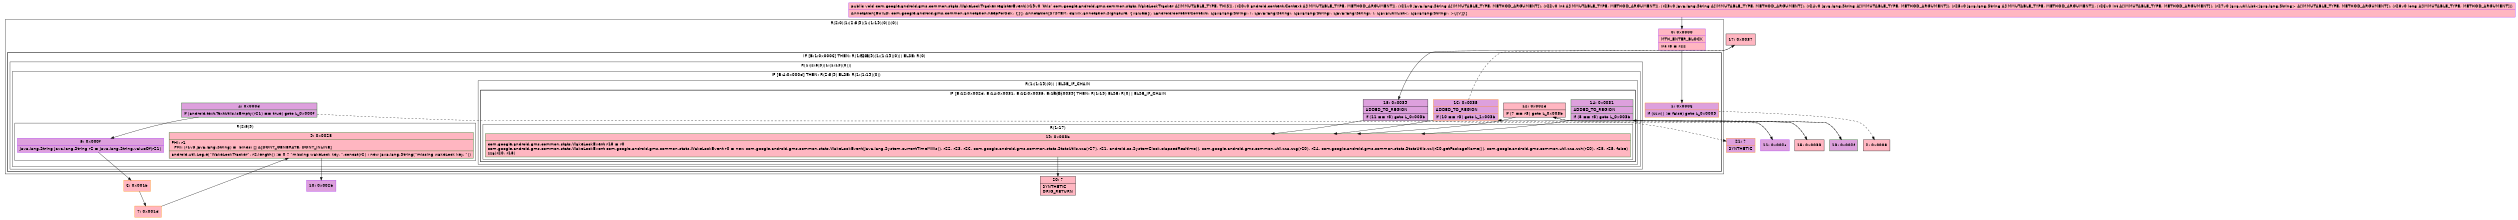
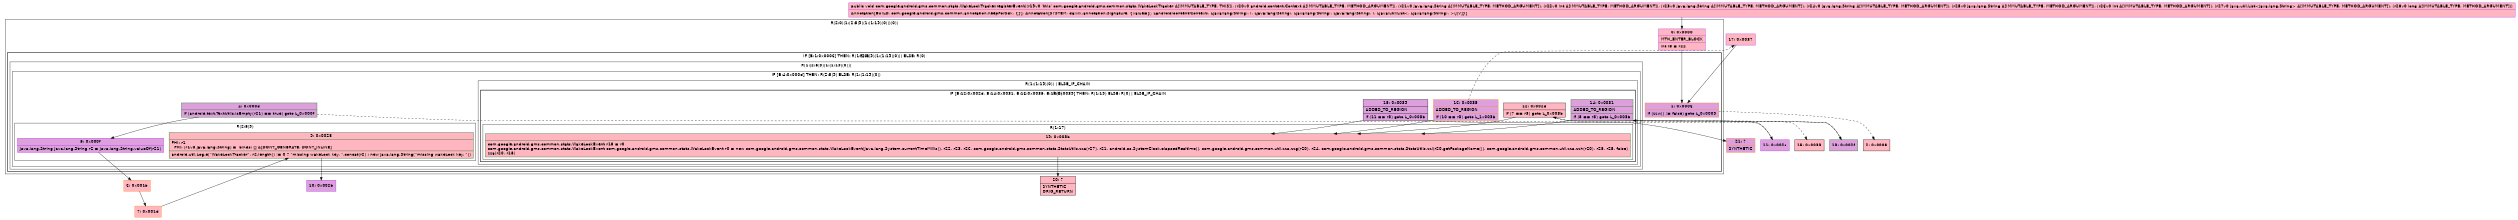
(1741, 40) -> (1741, 40)
(1556, 51) -> (1713, 73)
(1658, 121) -> none
(1651, 125) -> (1651, 125)
